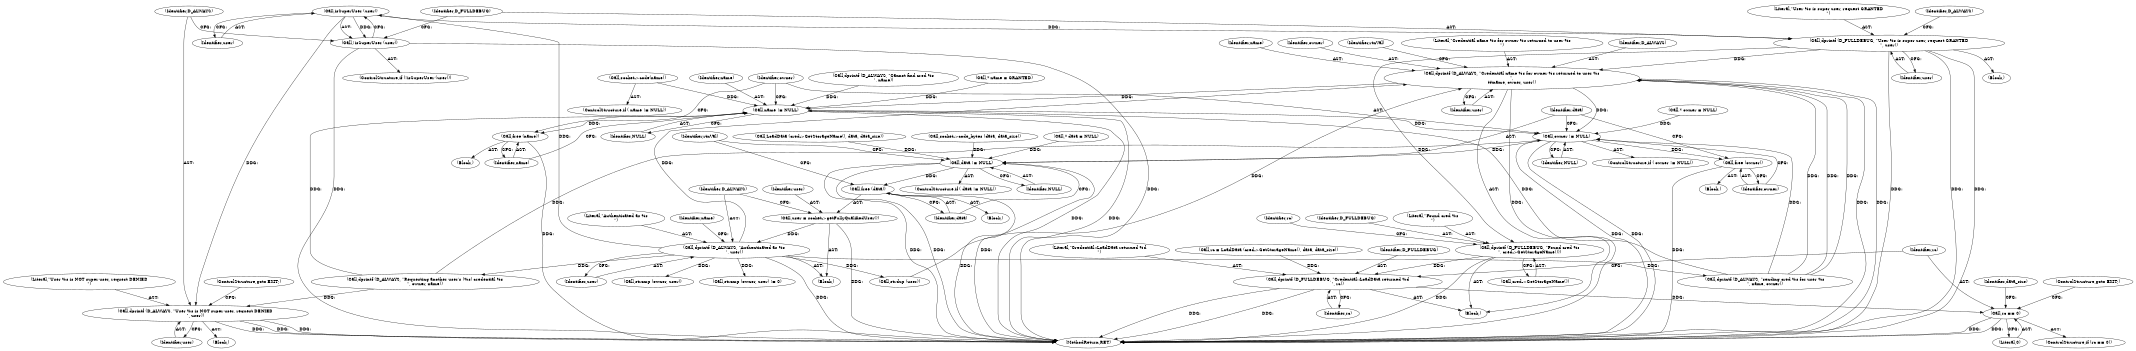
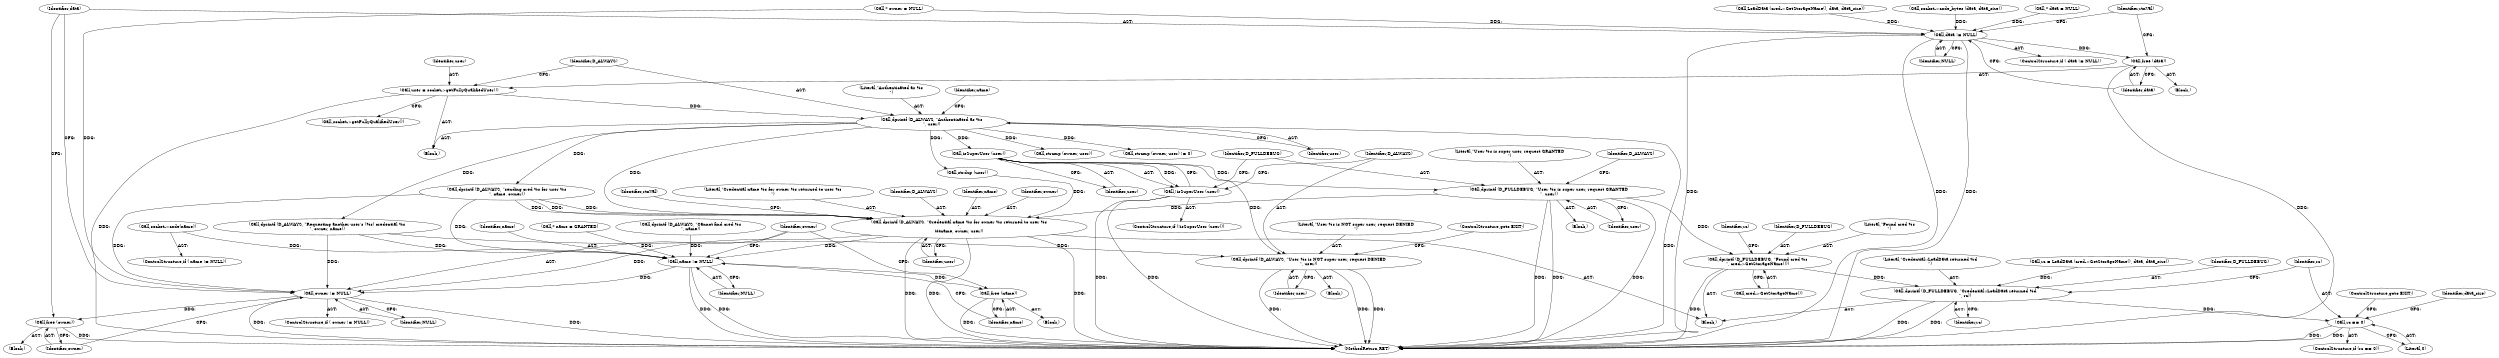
none -> (363, 122)
(1275, 159) -> (1427, 22)
